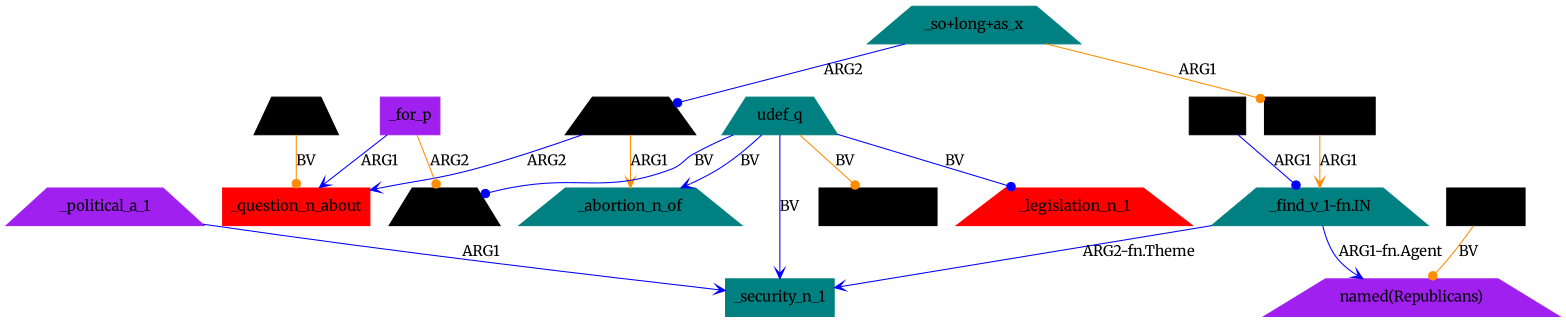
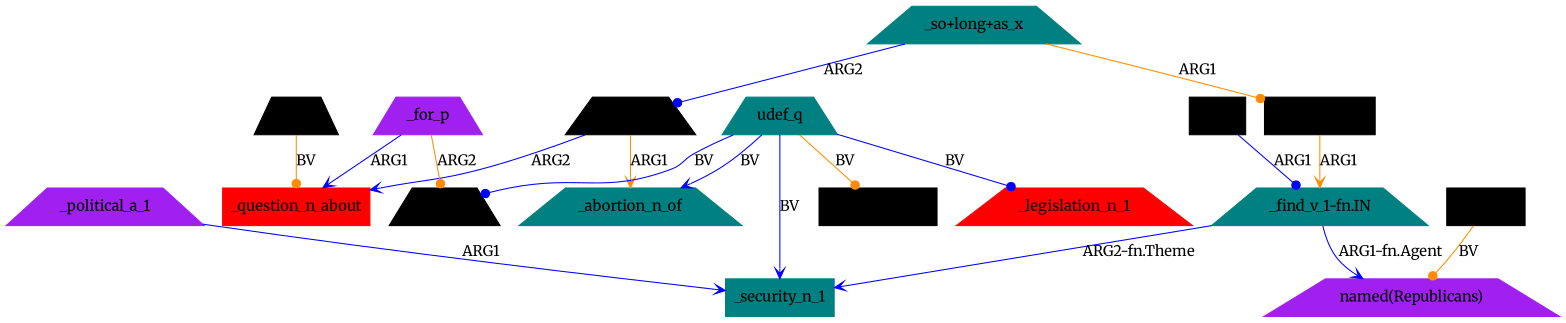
(410, 116) -> (428, 116)
